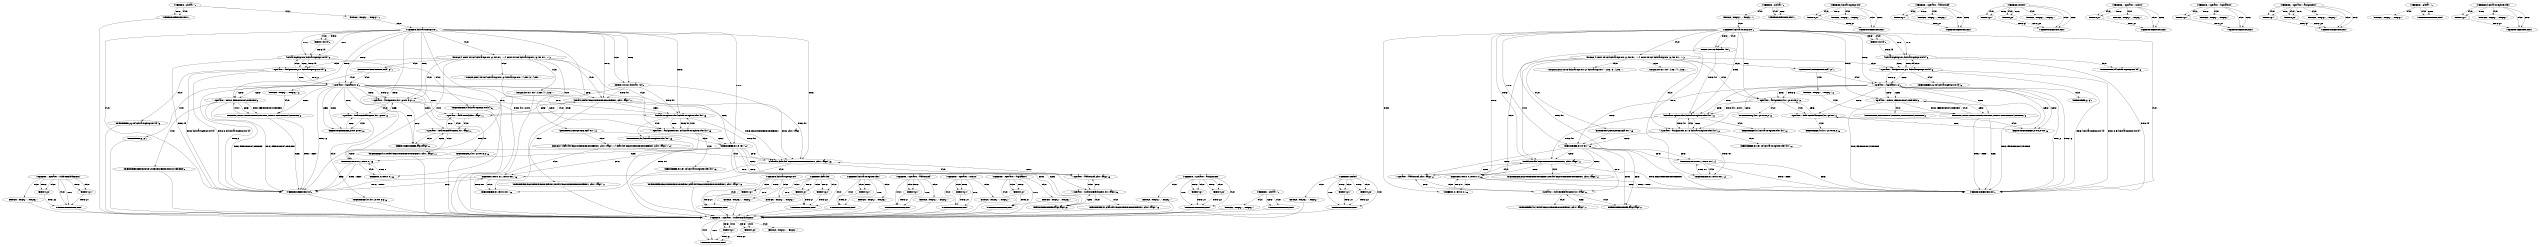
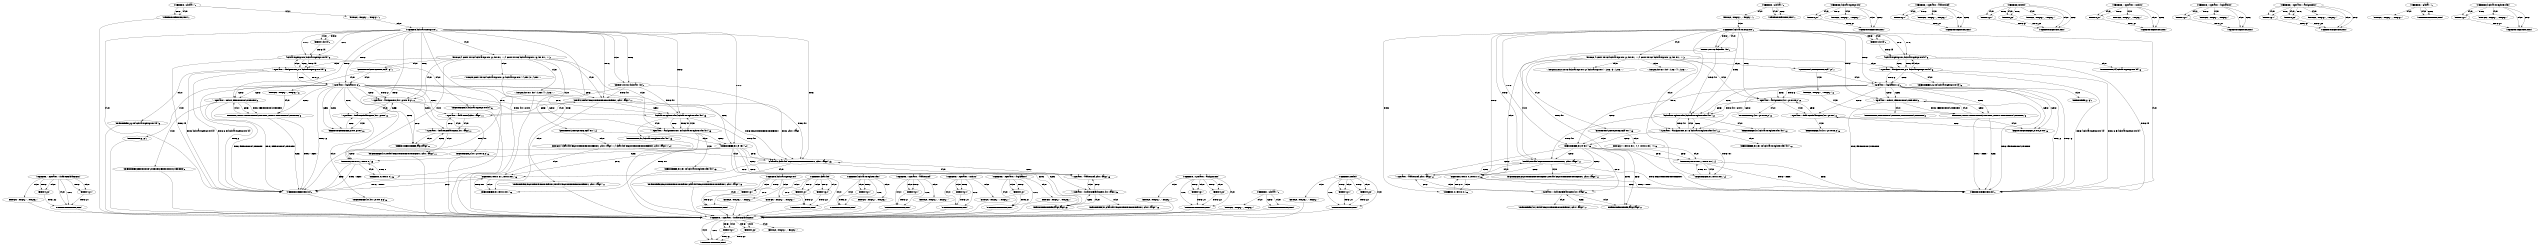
none -> (1635, 146)
